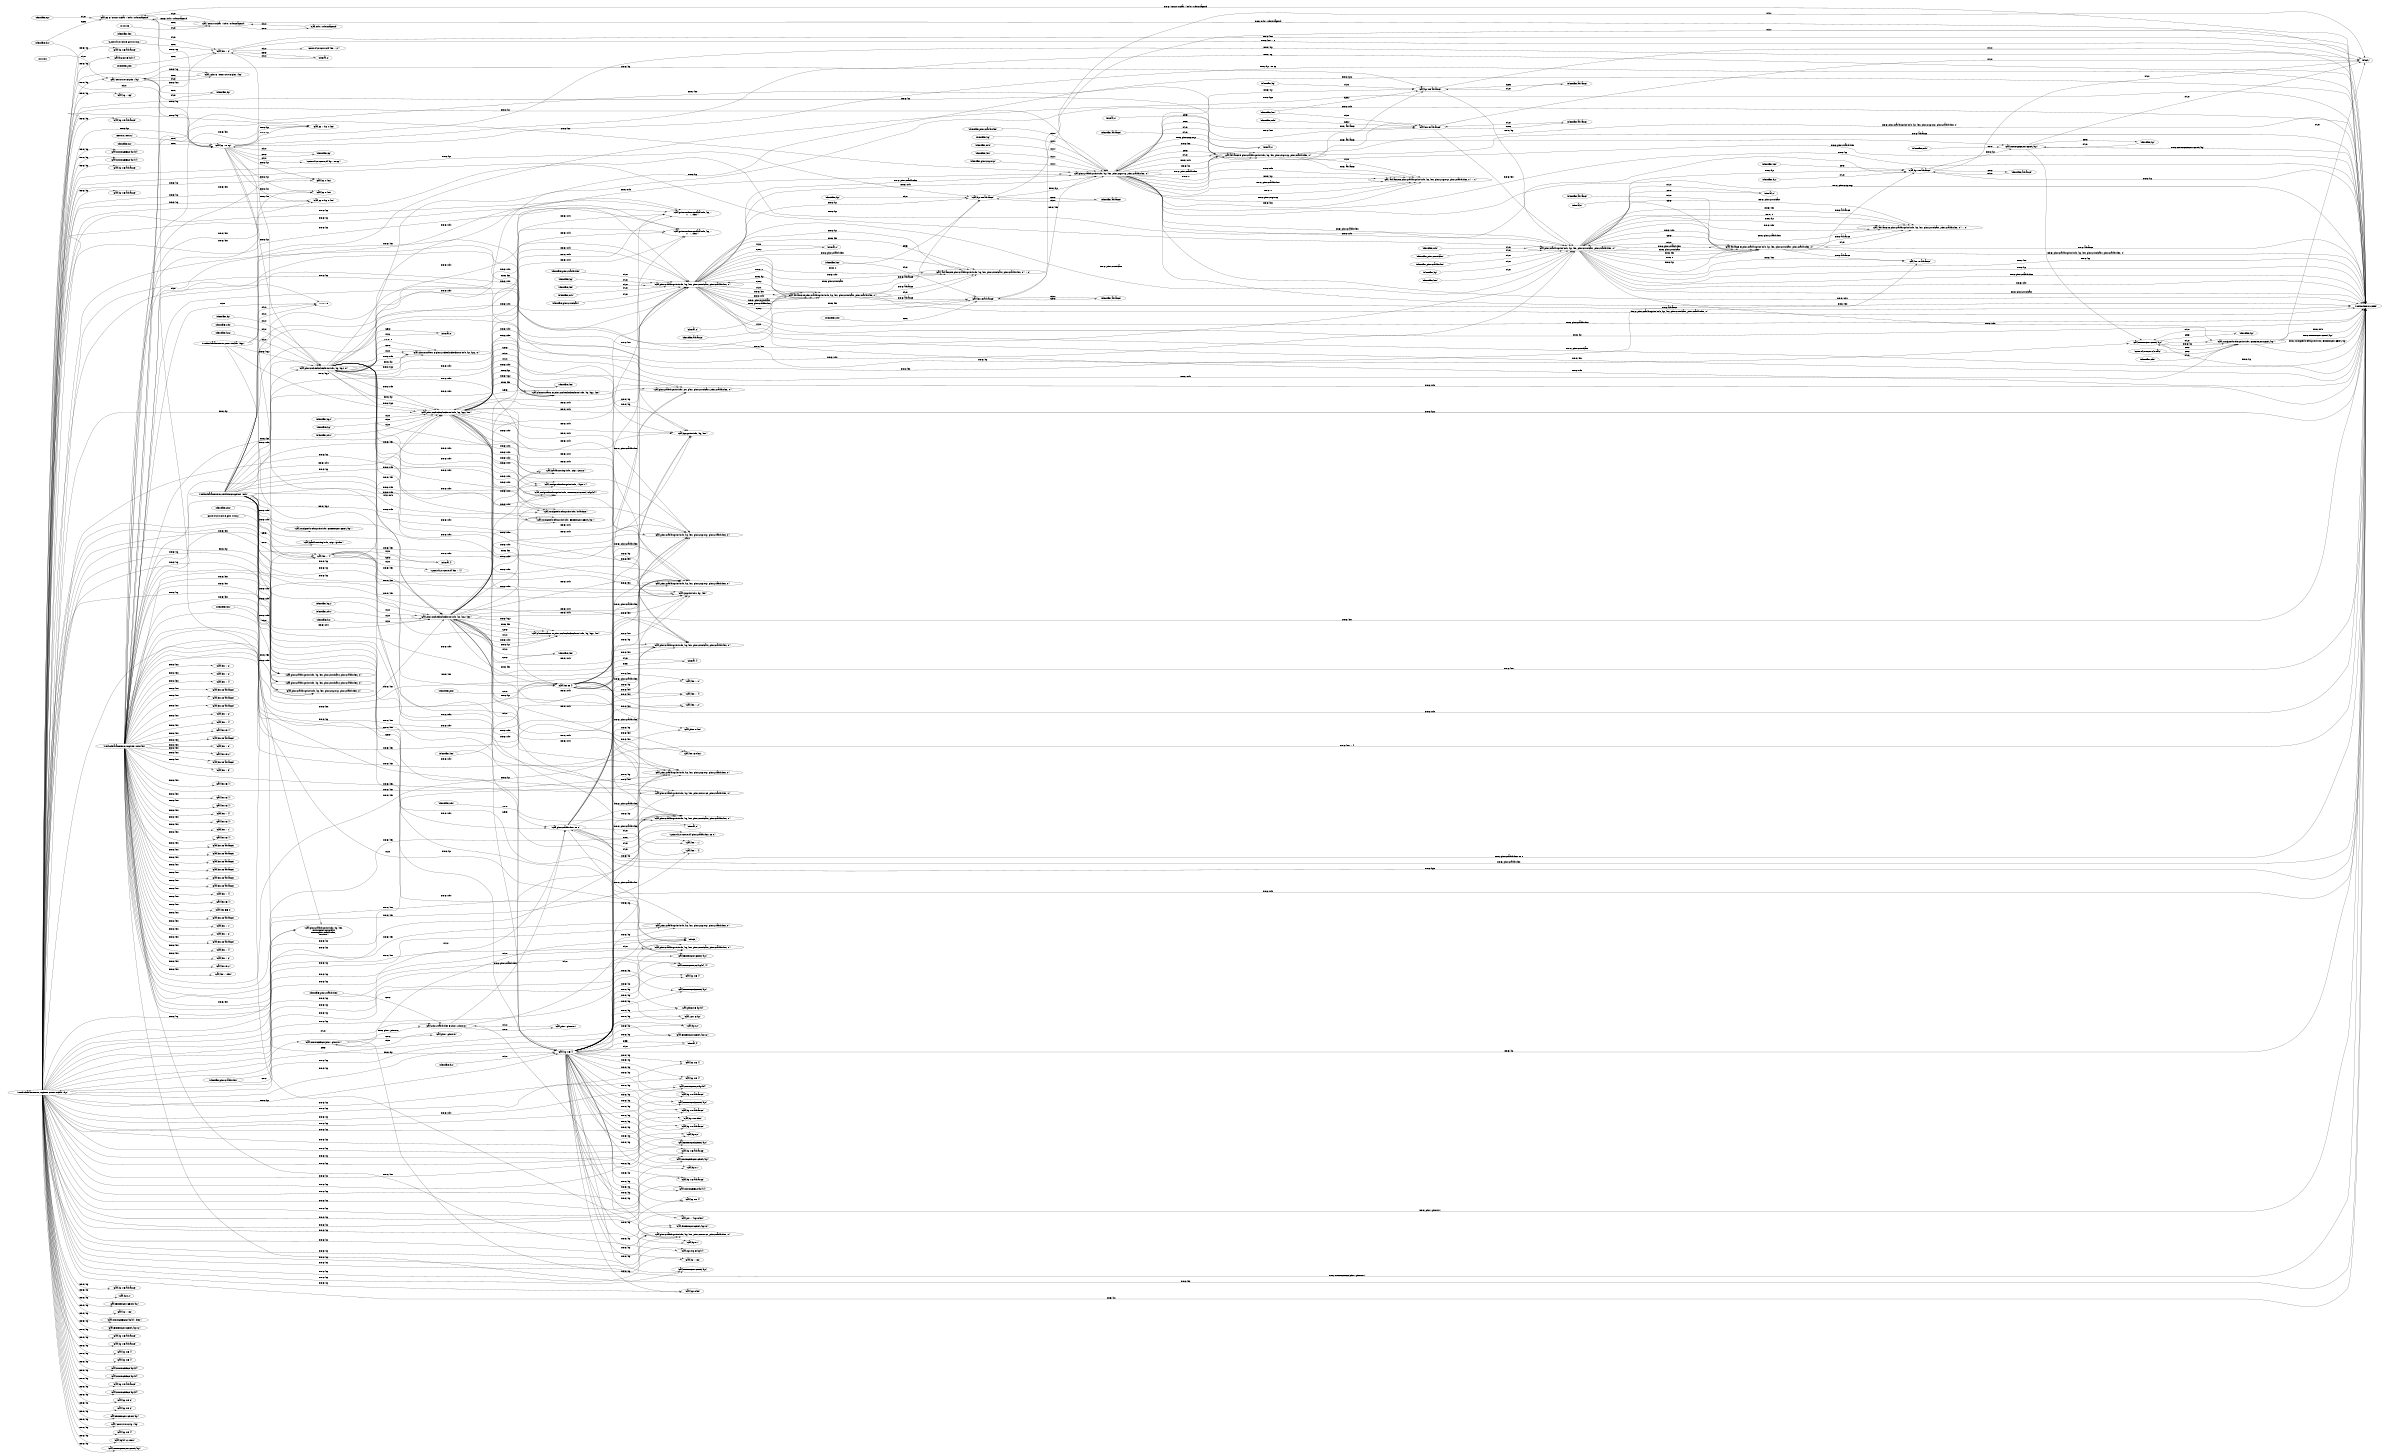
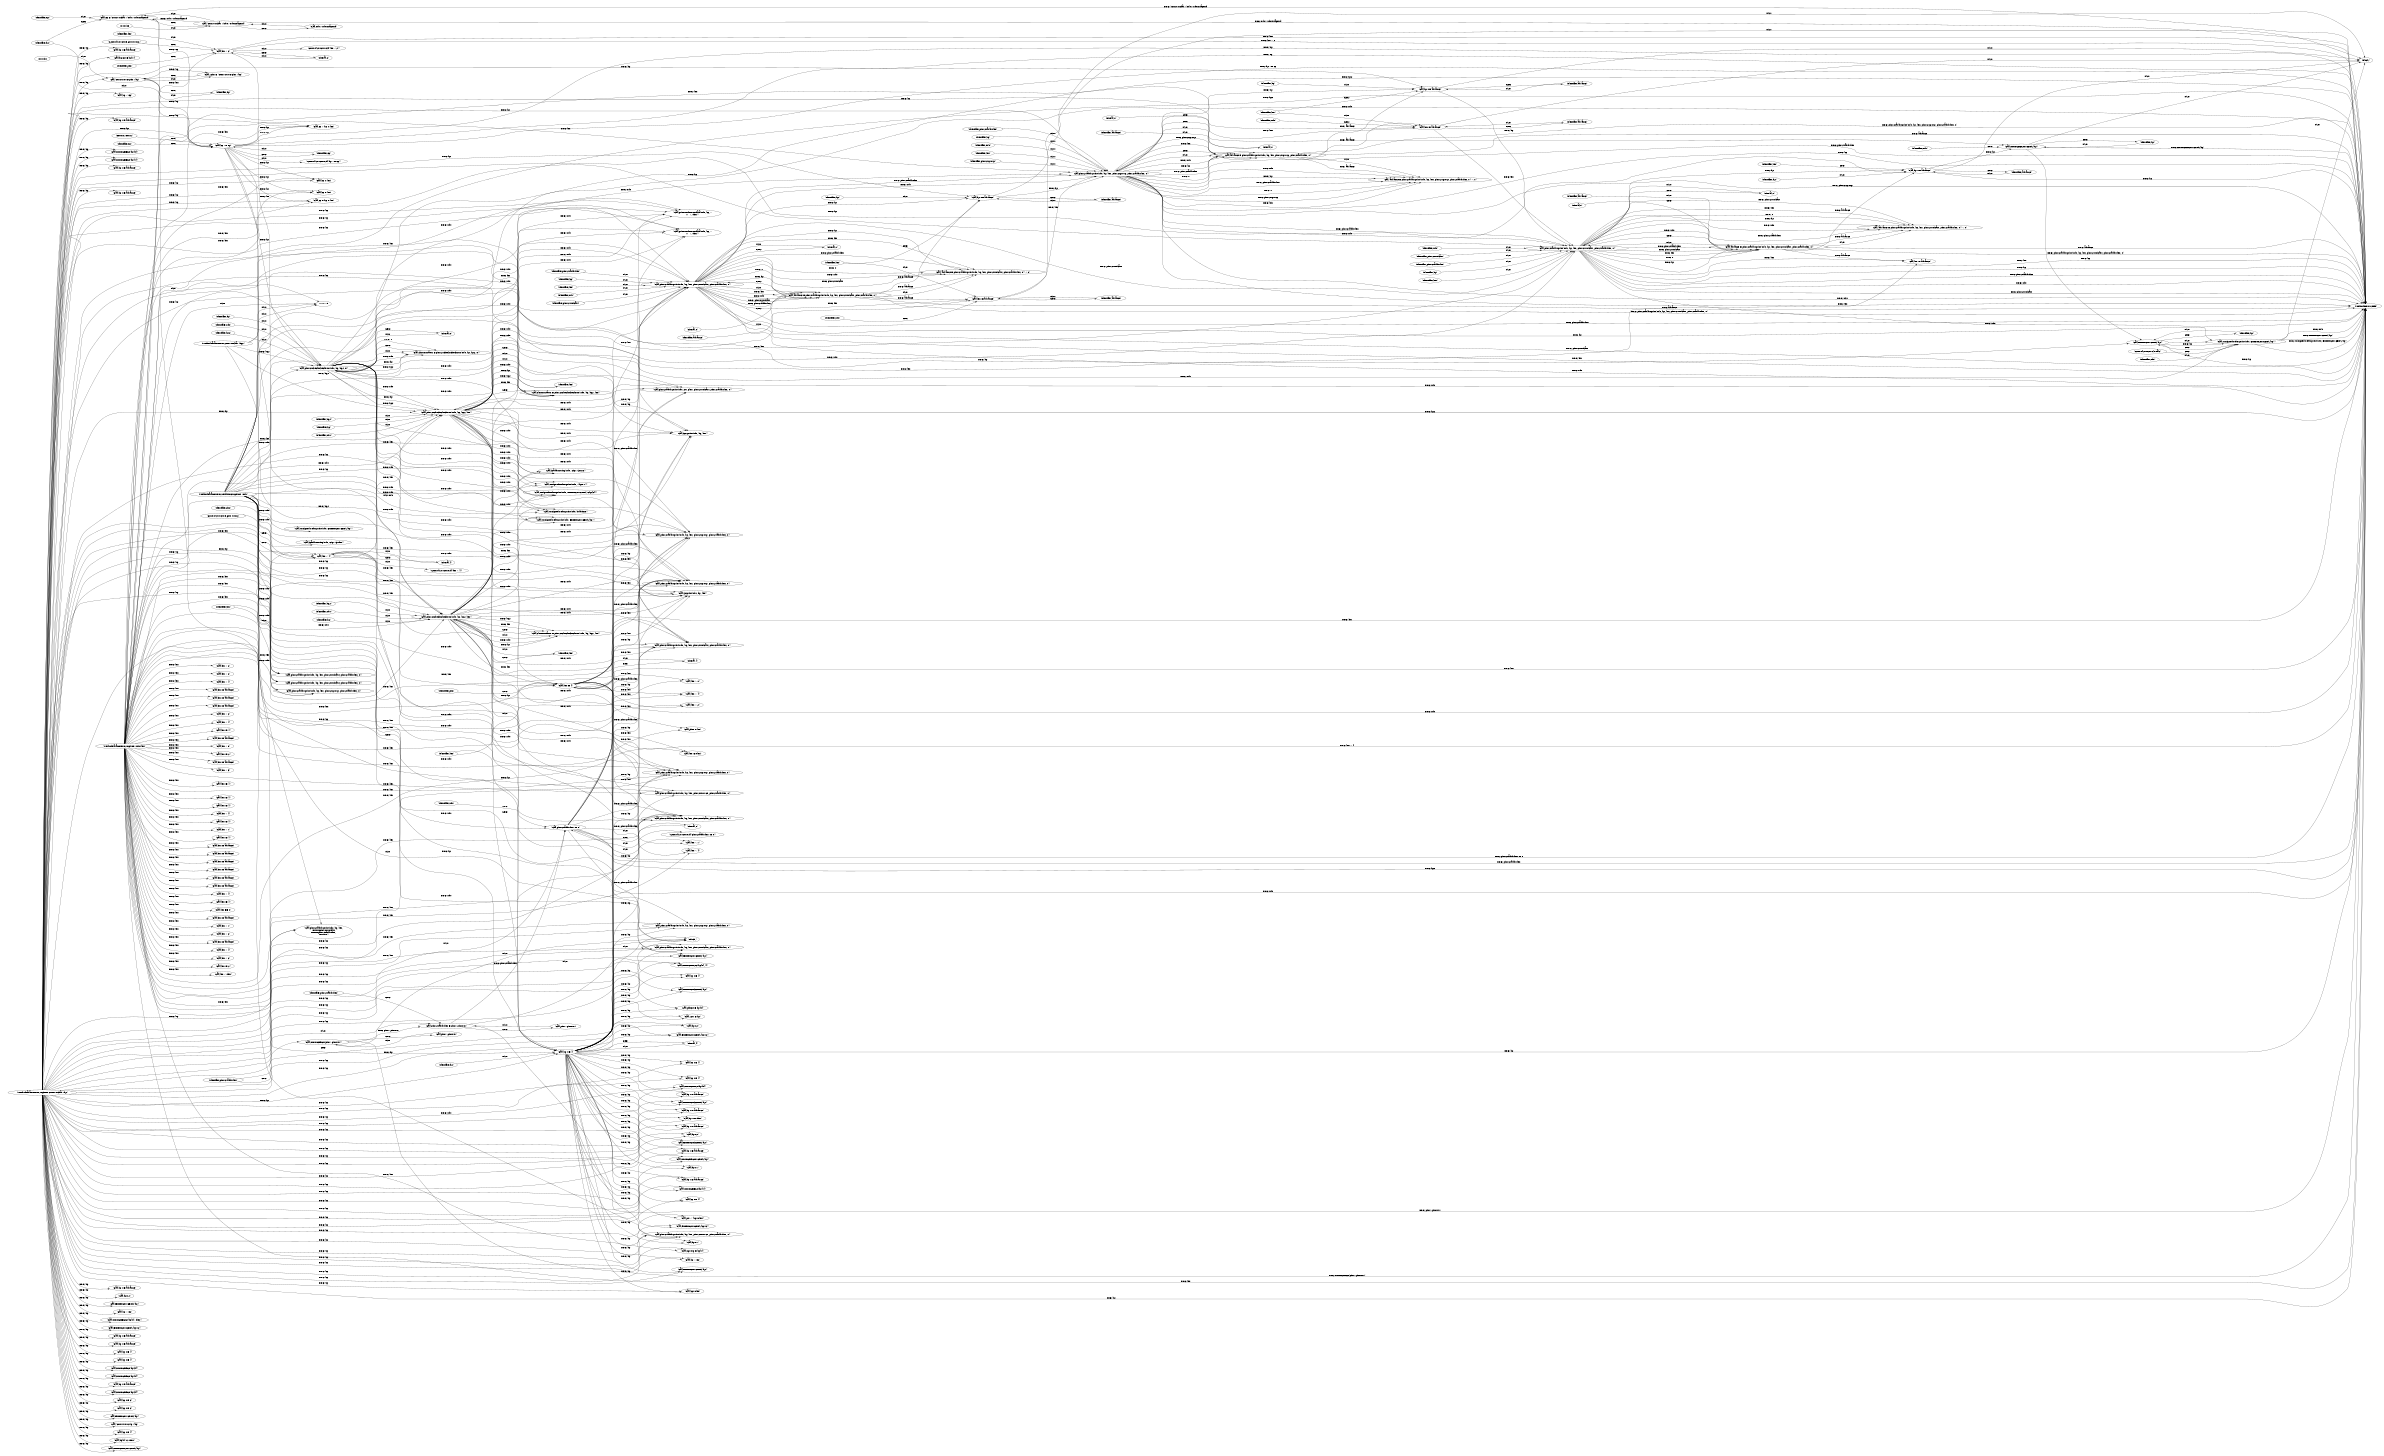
none -> (56, 613)
